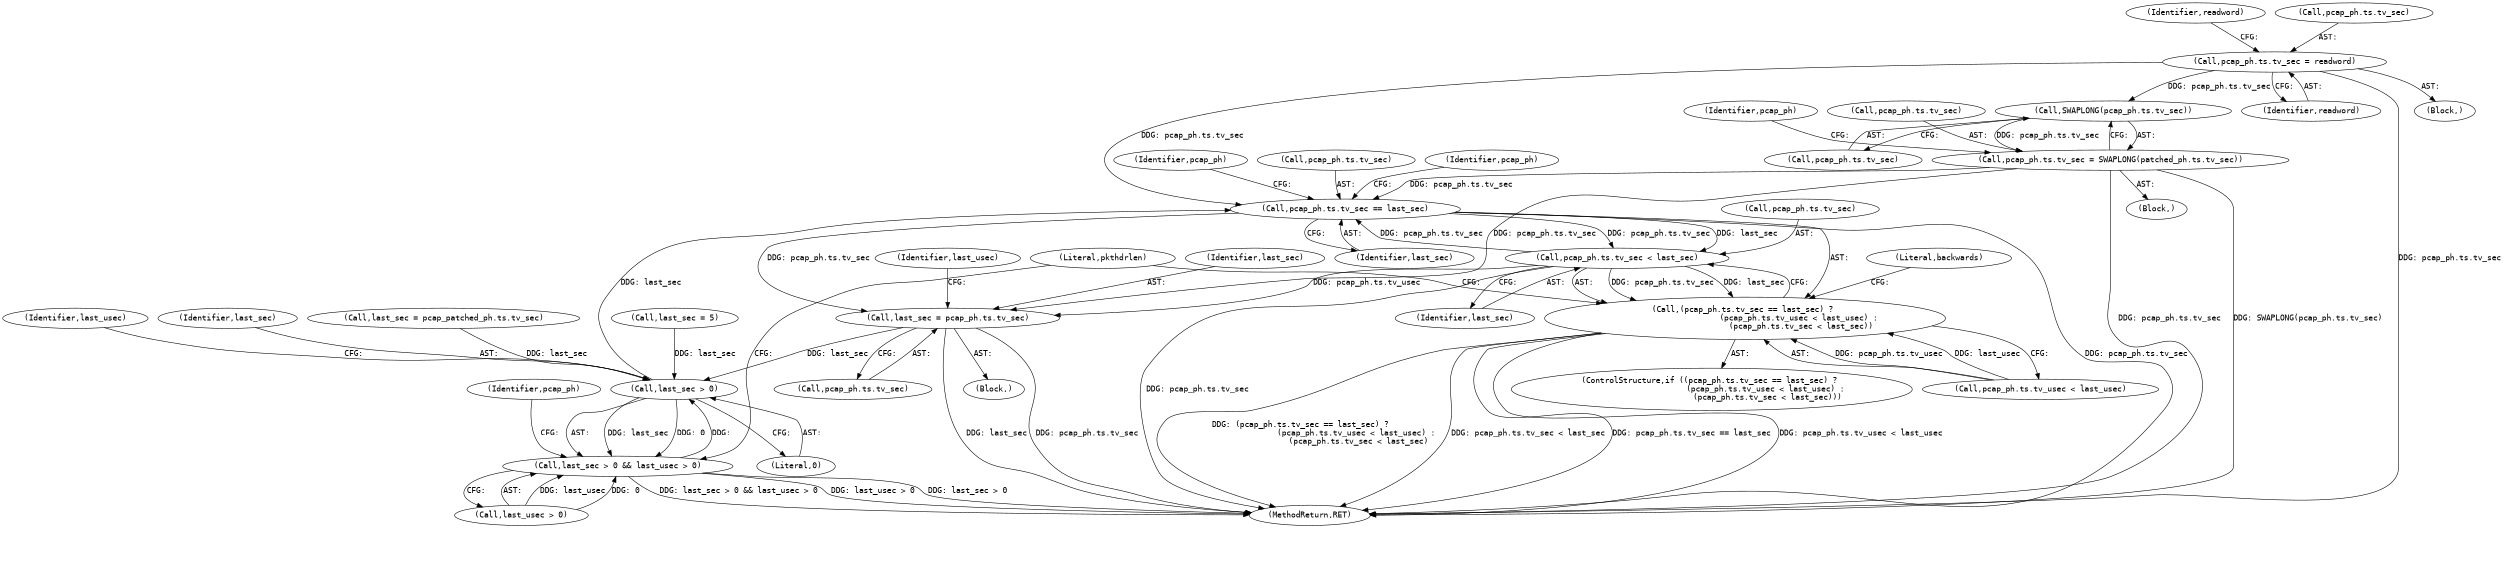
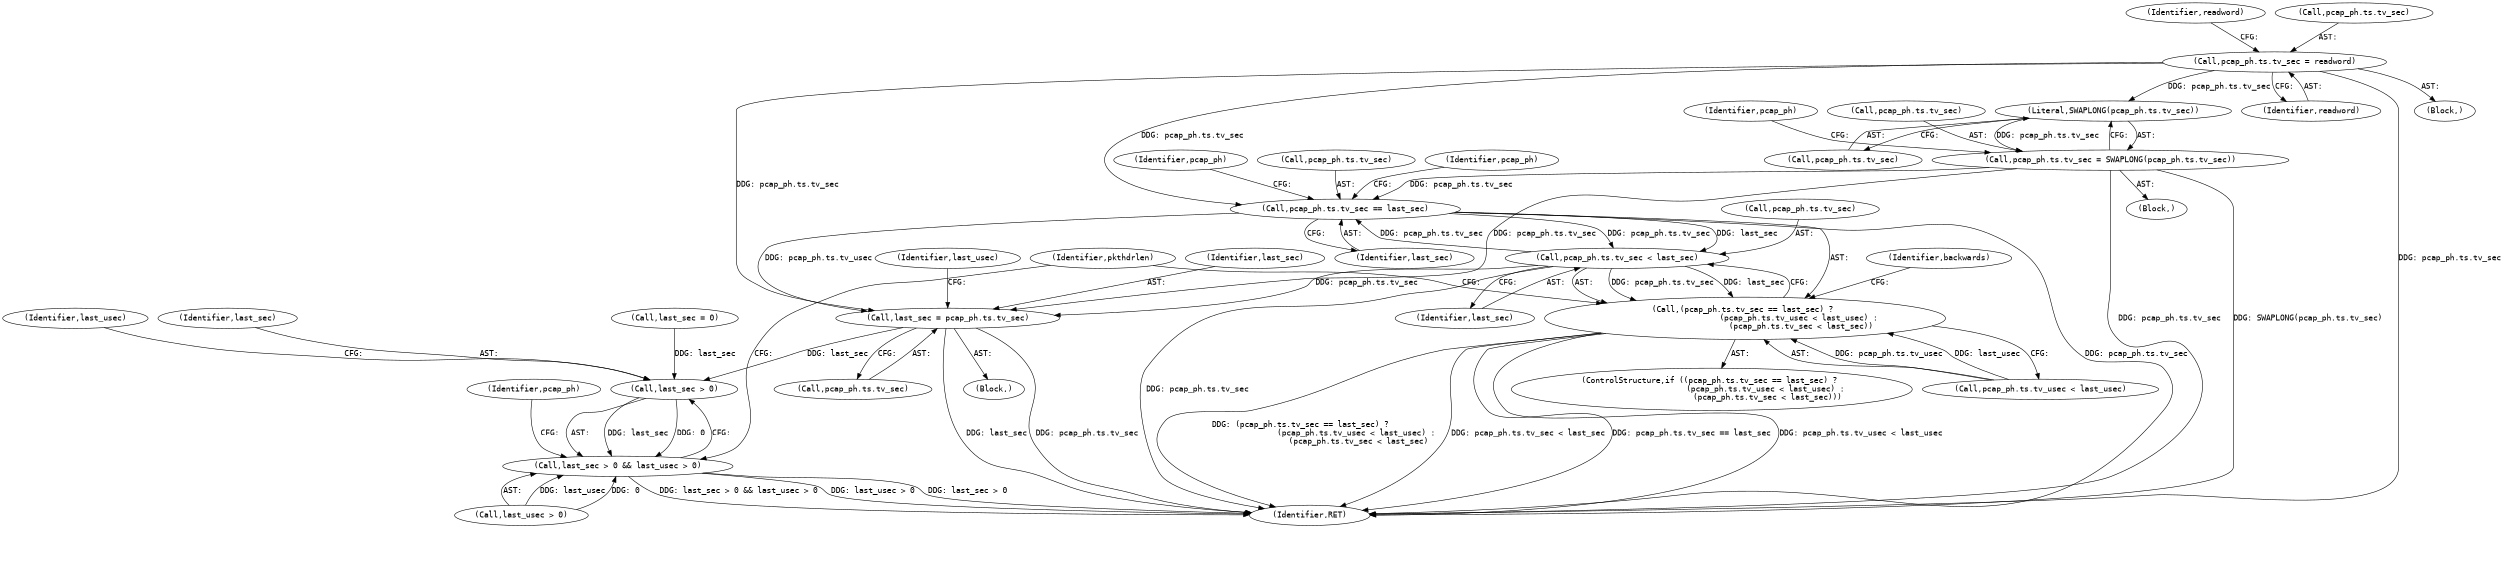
none -> (1299, 75)
(2113, 111) -> (2113, 111)
(2110, 160) -> (2110, 160)
(851, 224) -> none
(819, 258) -> (819, 258)
(1103, 258) -> (1103, 258)
(1939, 258) -> (1939, 258)
(1367, 283) -> (1367, 283)
(444, 318) -> none
(675, 318) -> (675, 318)
(724, 433) -> (724, 433)
(796, 466) -> none
(476, 480) -> none
(1310, 515) -> (1310, 515)
